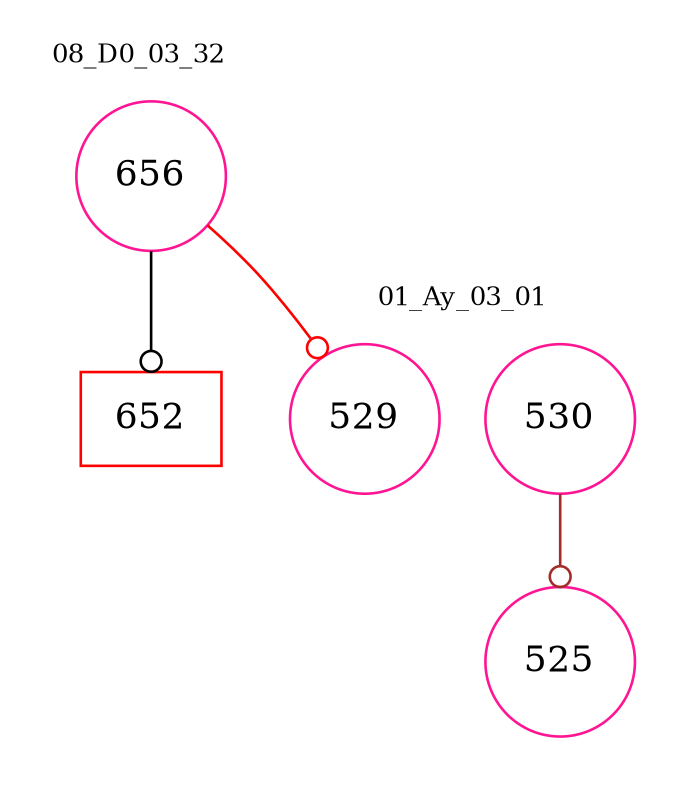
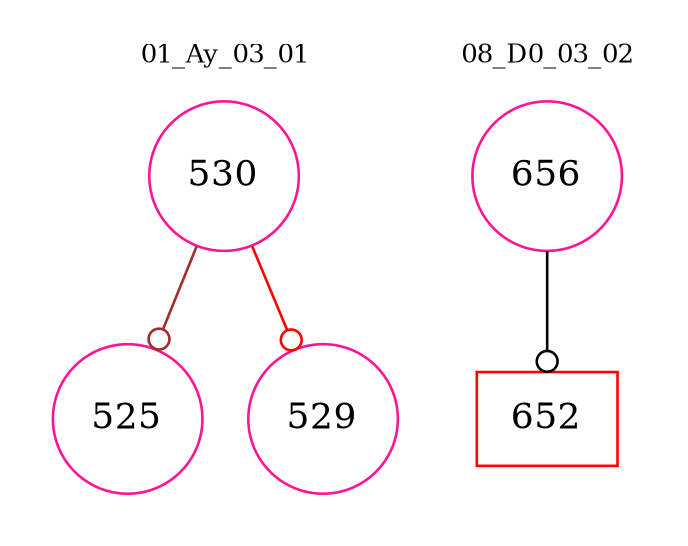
(139, 56) -> (548, 56)
(285, 305) -> (270, 288)
